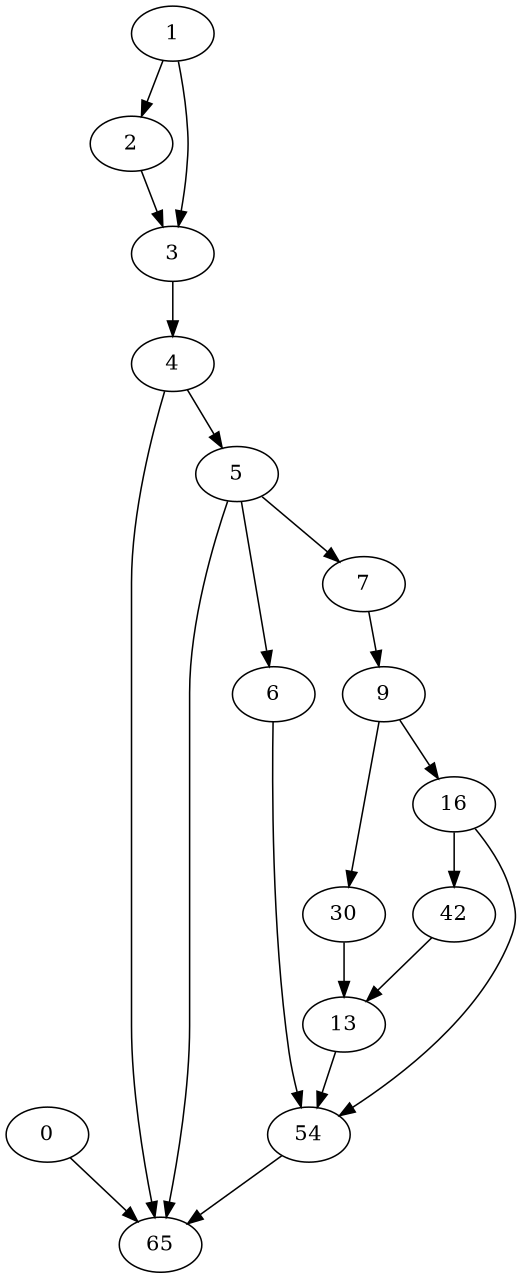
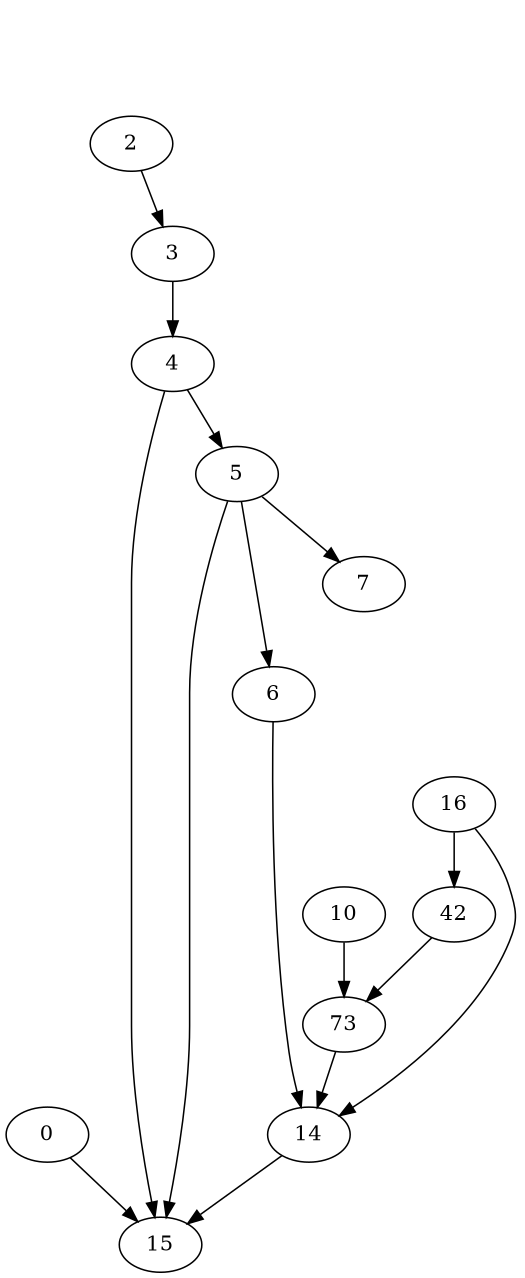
(173, 34) -> none
(384, 694) -> none
(344, 914) -> (344, 914)
(344, 1025) -> (344, 1025)
(309, 1135) -> (309, 1135)
(161, 1245) -> (161, 1245)
